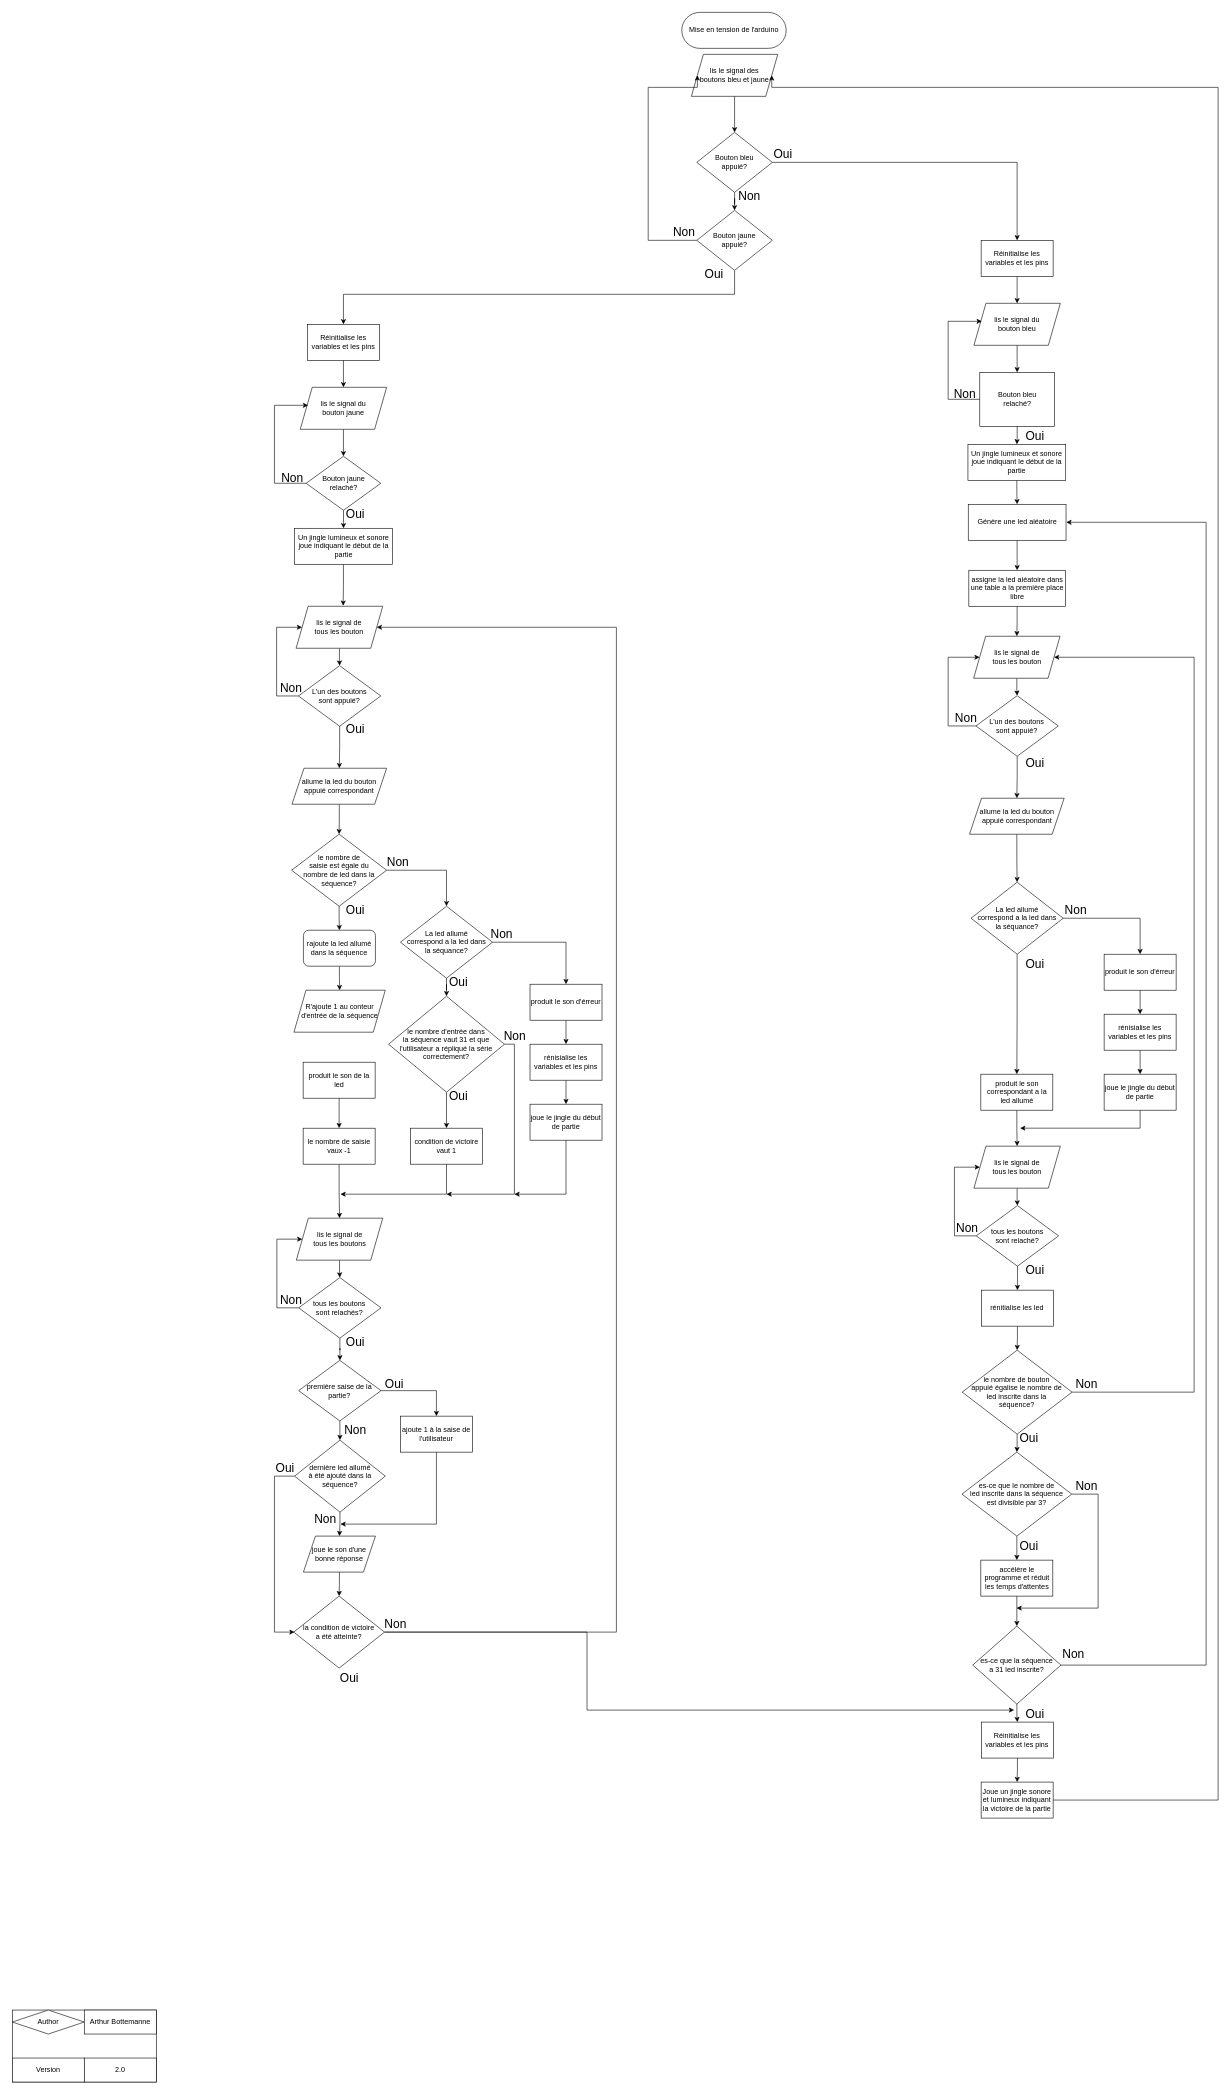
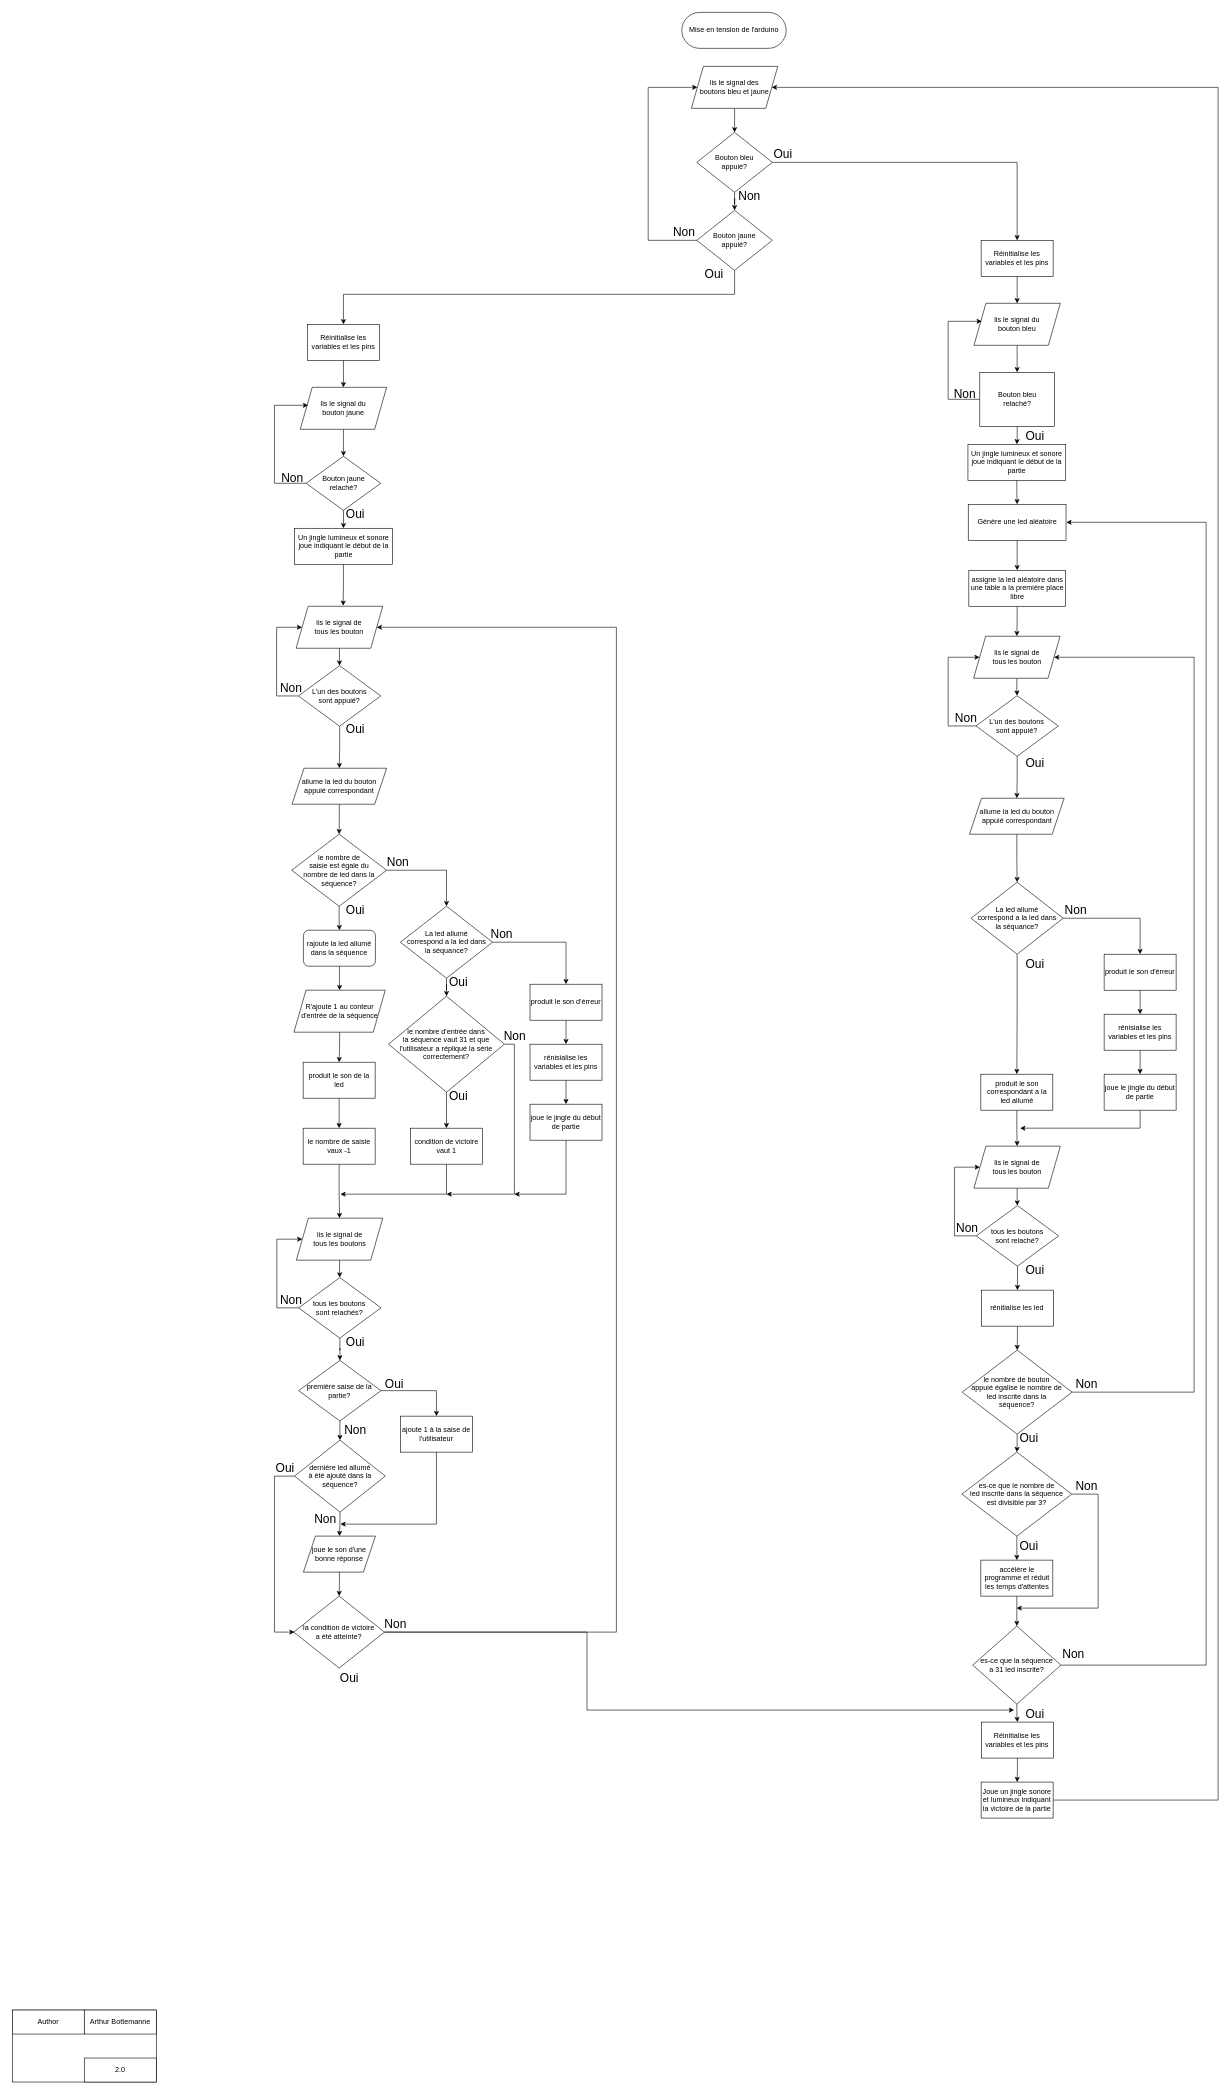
(735, 75) -> (735, 87)
none -> (340, 1045)
(48, 2022) -> (48, 2022)
(48, 2070) -> none
